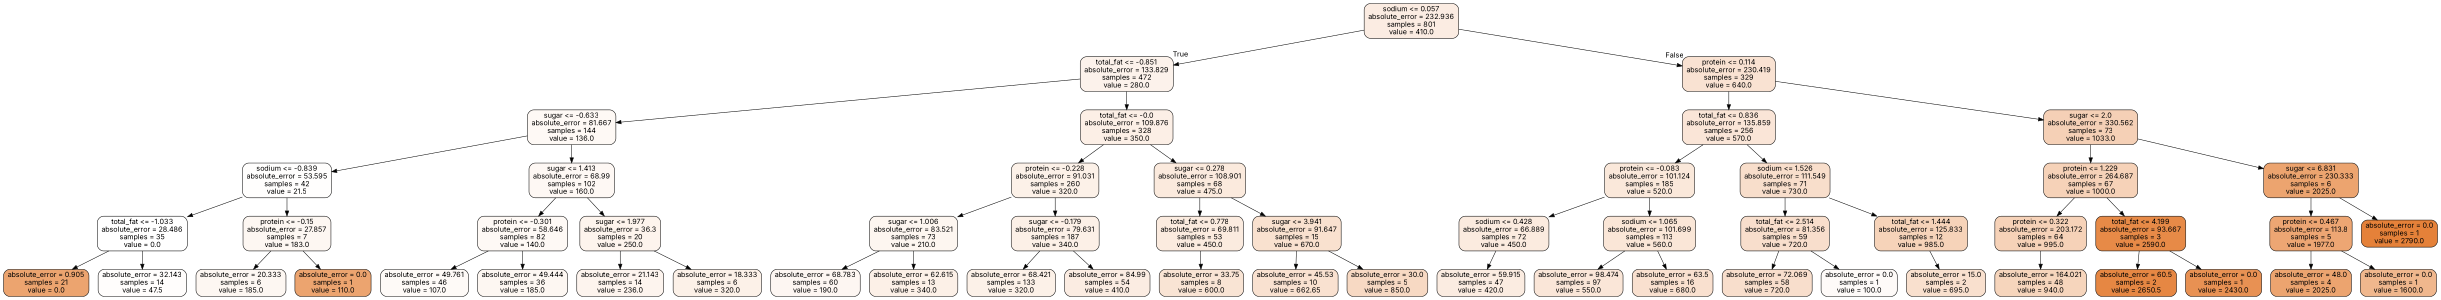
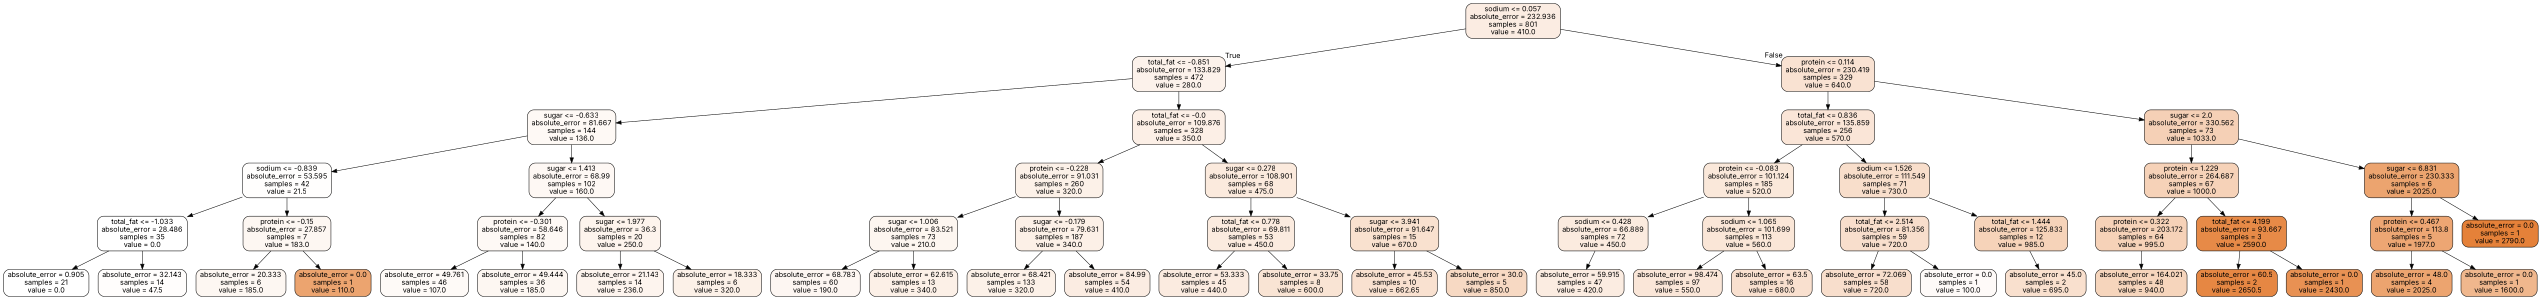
(46, 283) -> (46, 283)
none -> (1204, 283)
(1946, 283) -> (2046, 283)
